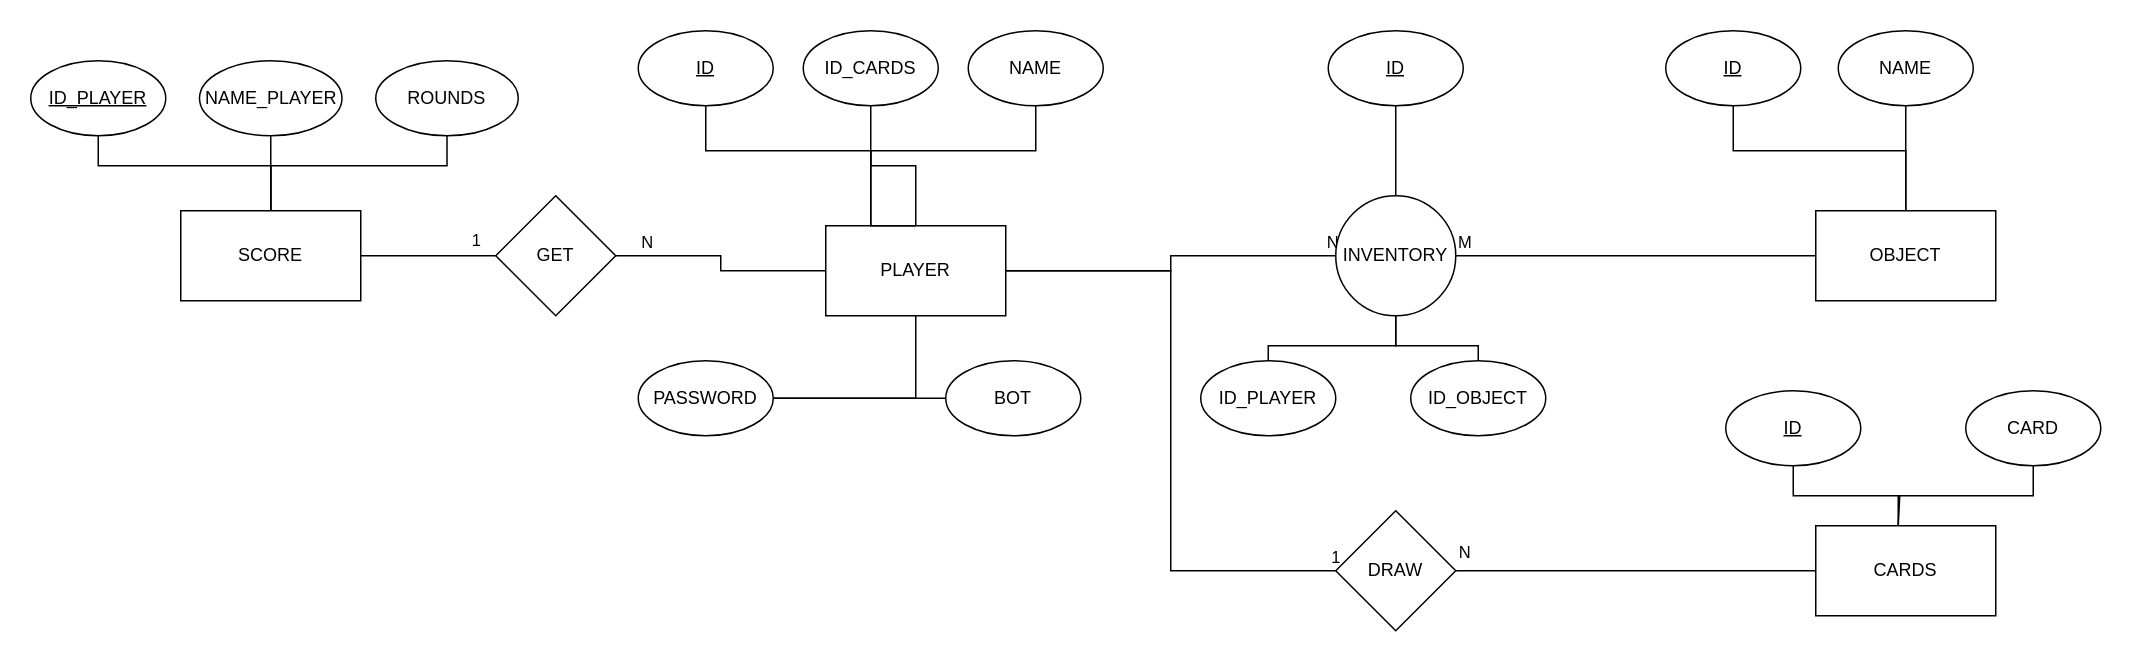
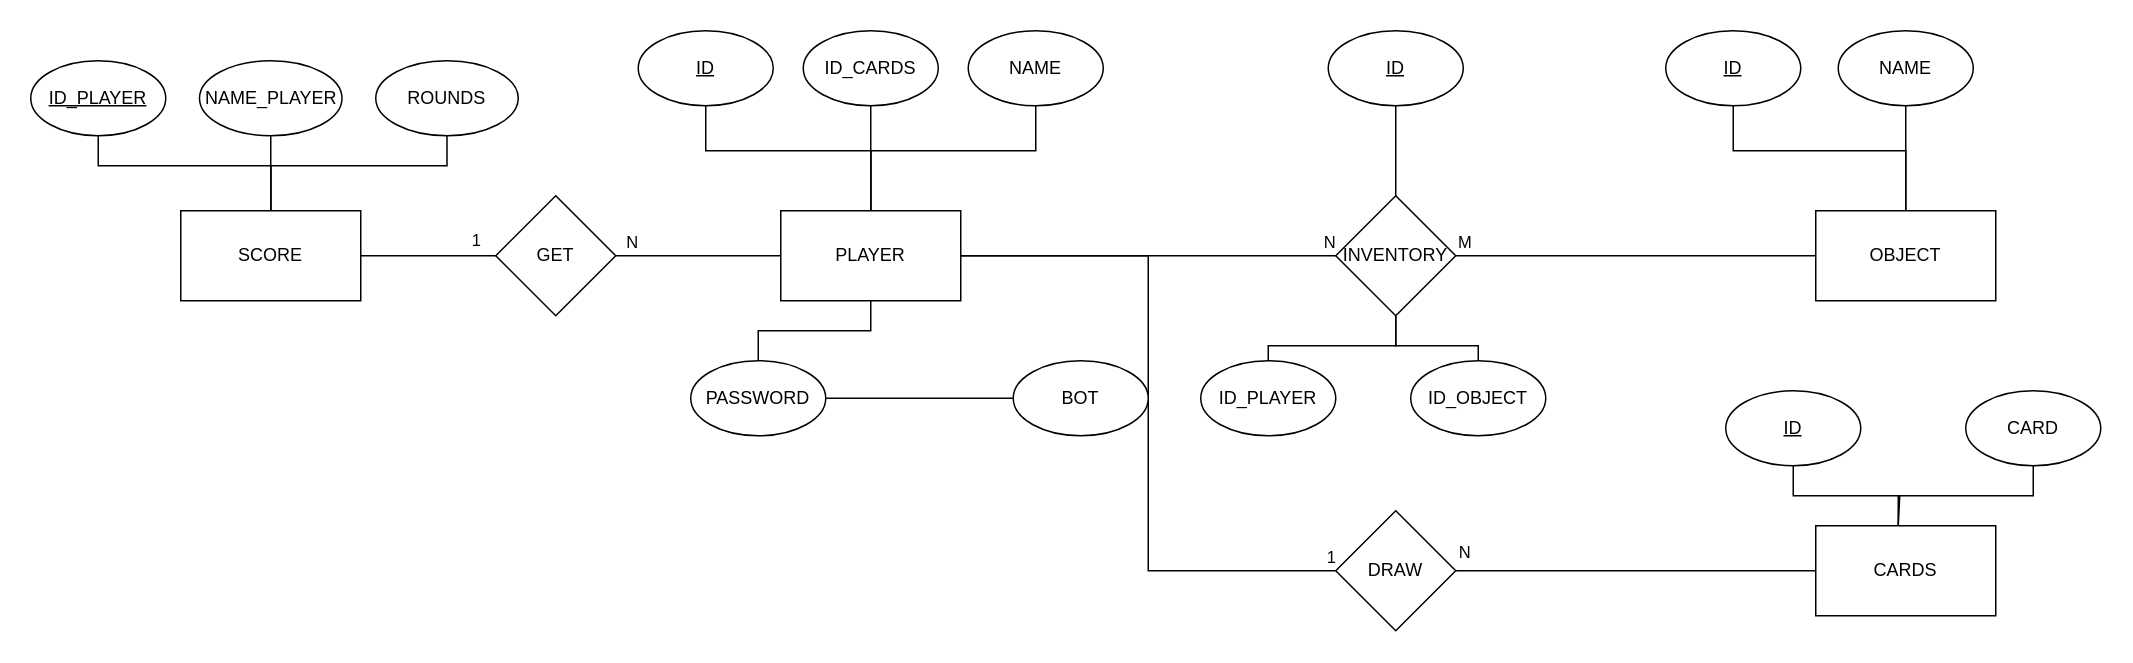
(1396, 256) -> (1396, 256)
(916, 271) -> (871, 256)
(706, 398) -> (758, 398)
(1013, 398) -> (1081, 398)
